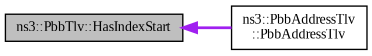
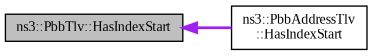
(299, 28) -> (299, 28)
